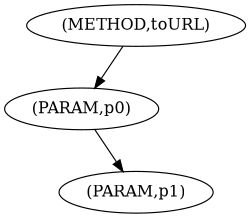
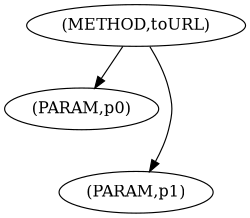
(106, 146) -> (172, 103)
